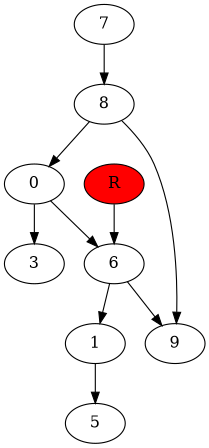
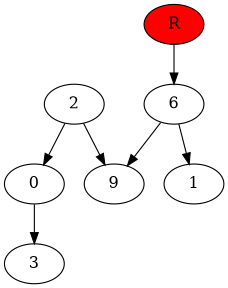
(104, 24) -> none
(104, 104) -> (74, 104)
(70, 220) -> none
(95, 423) -> none
